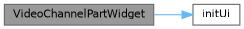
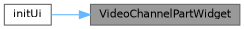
(168, 15) -> (65, 15)
